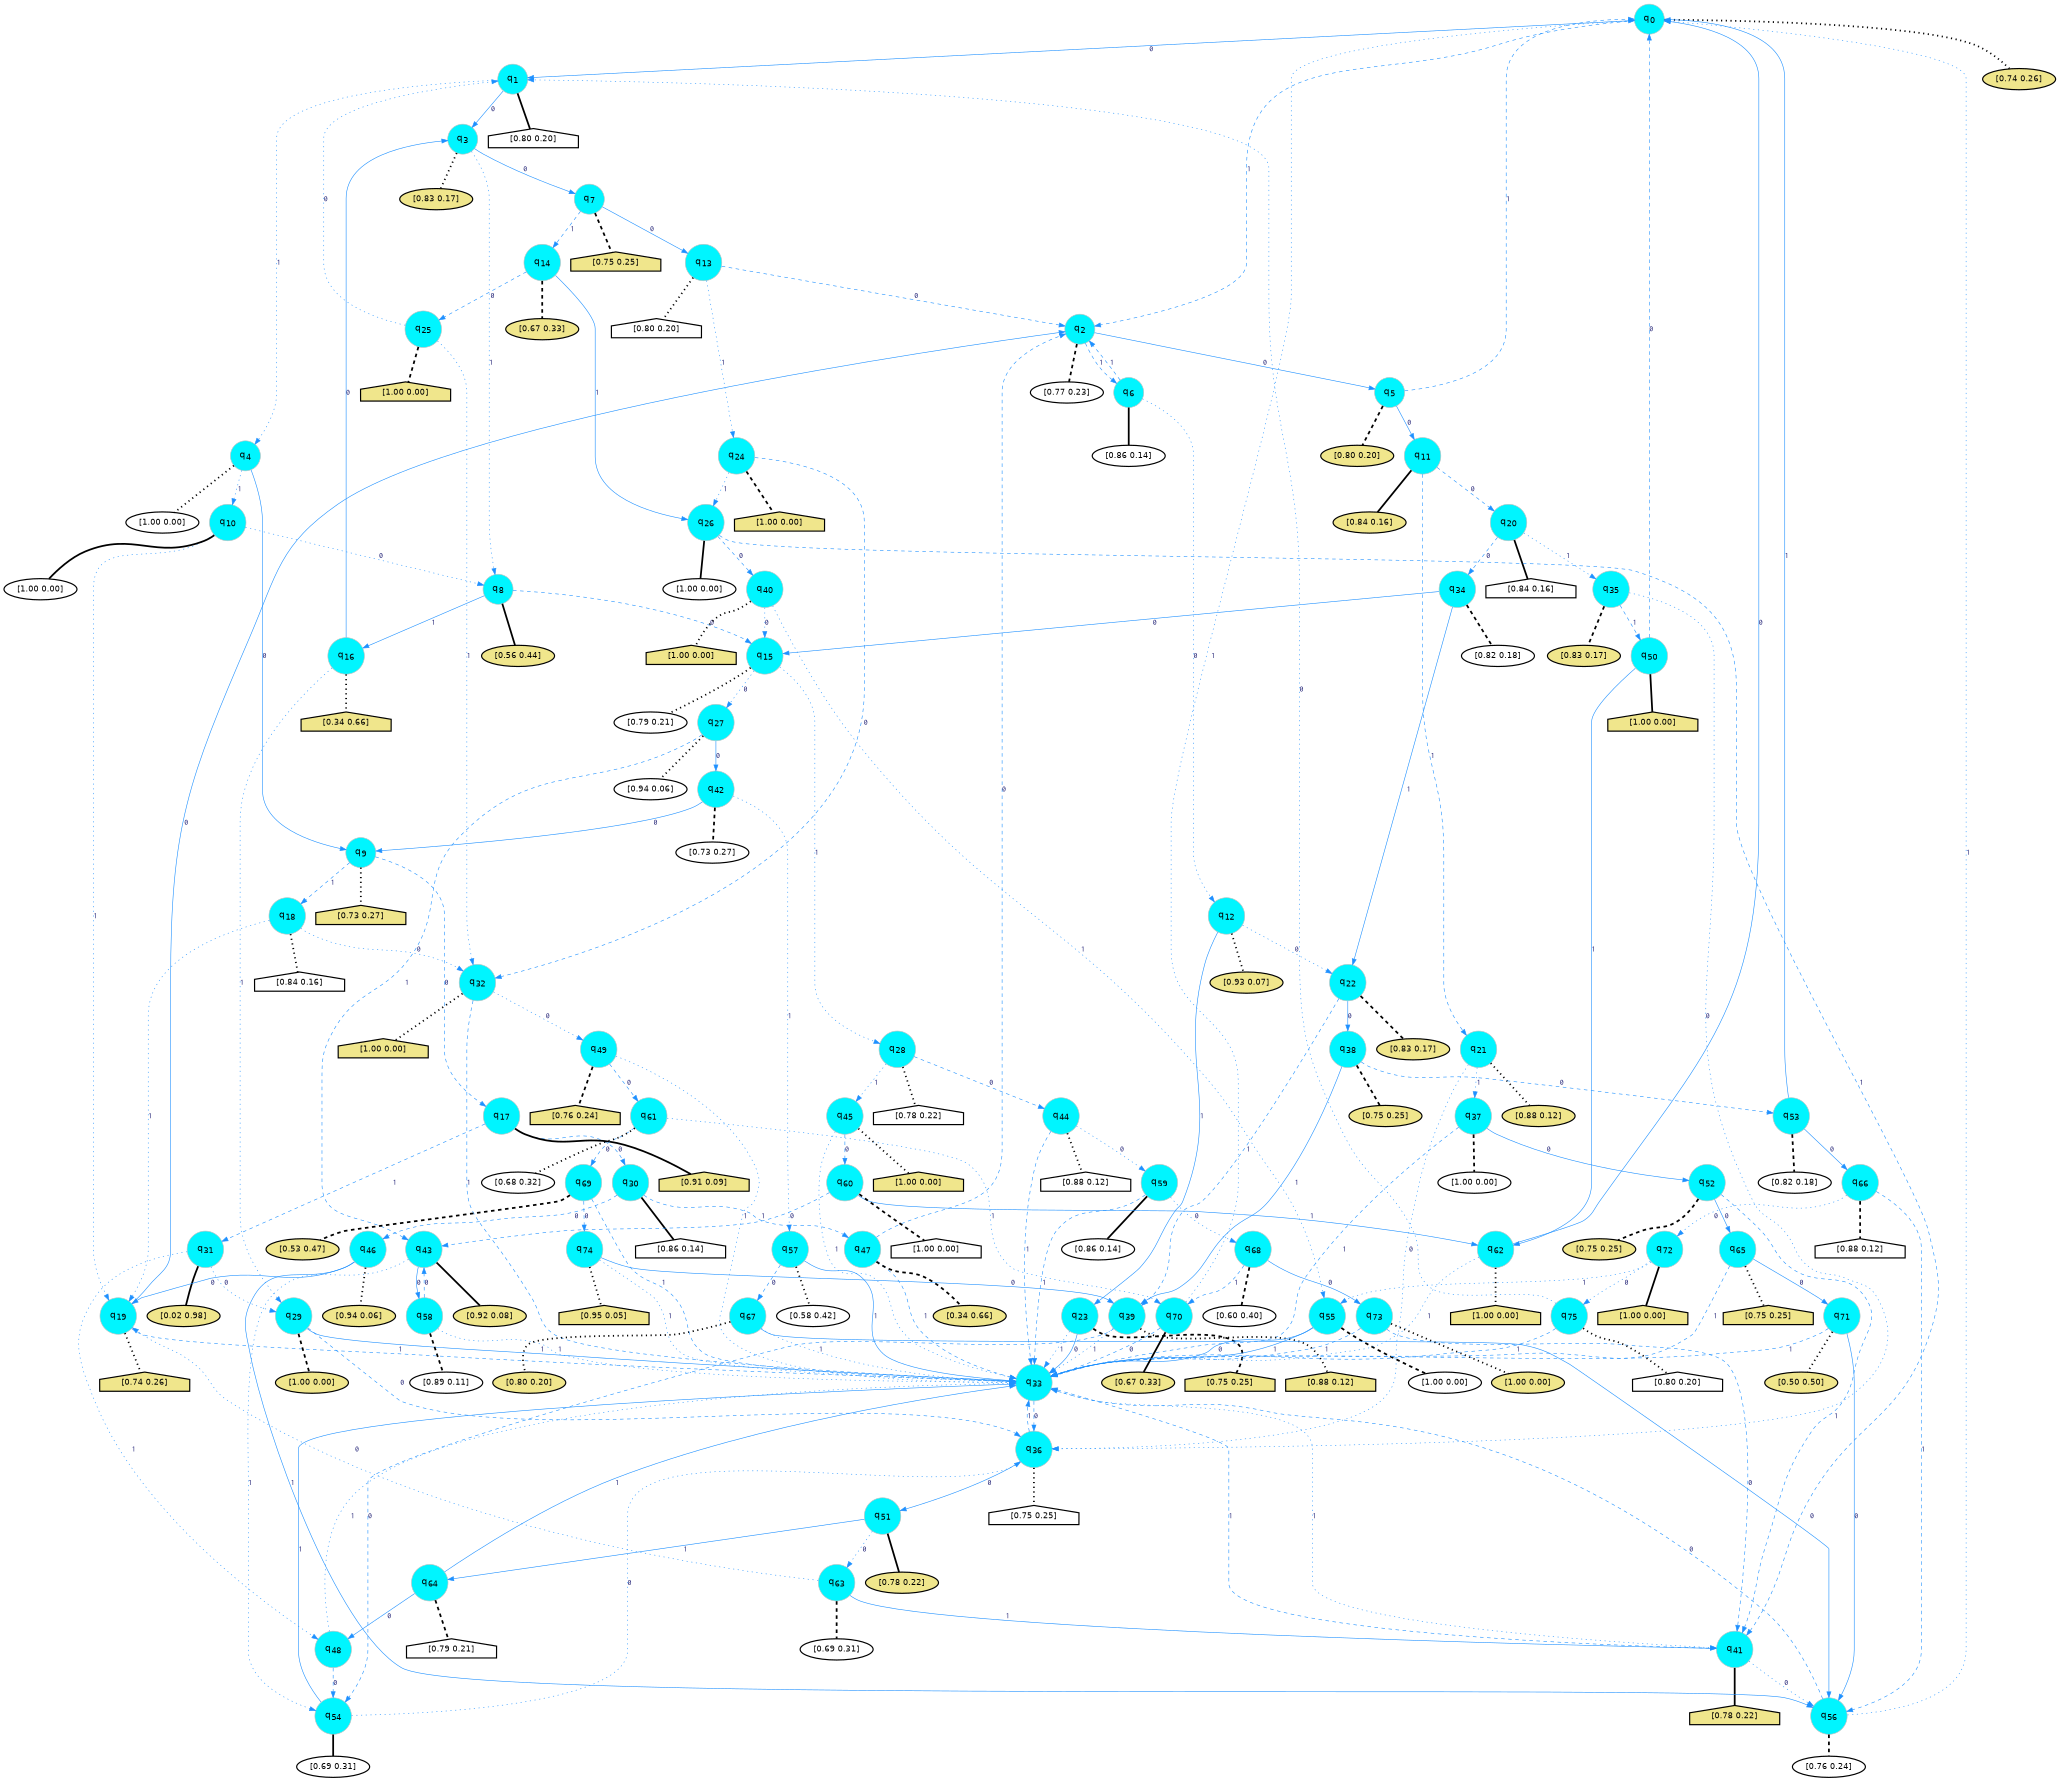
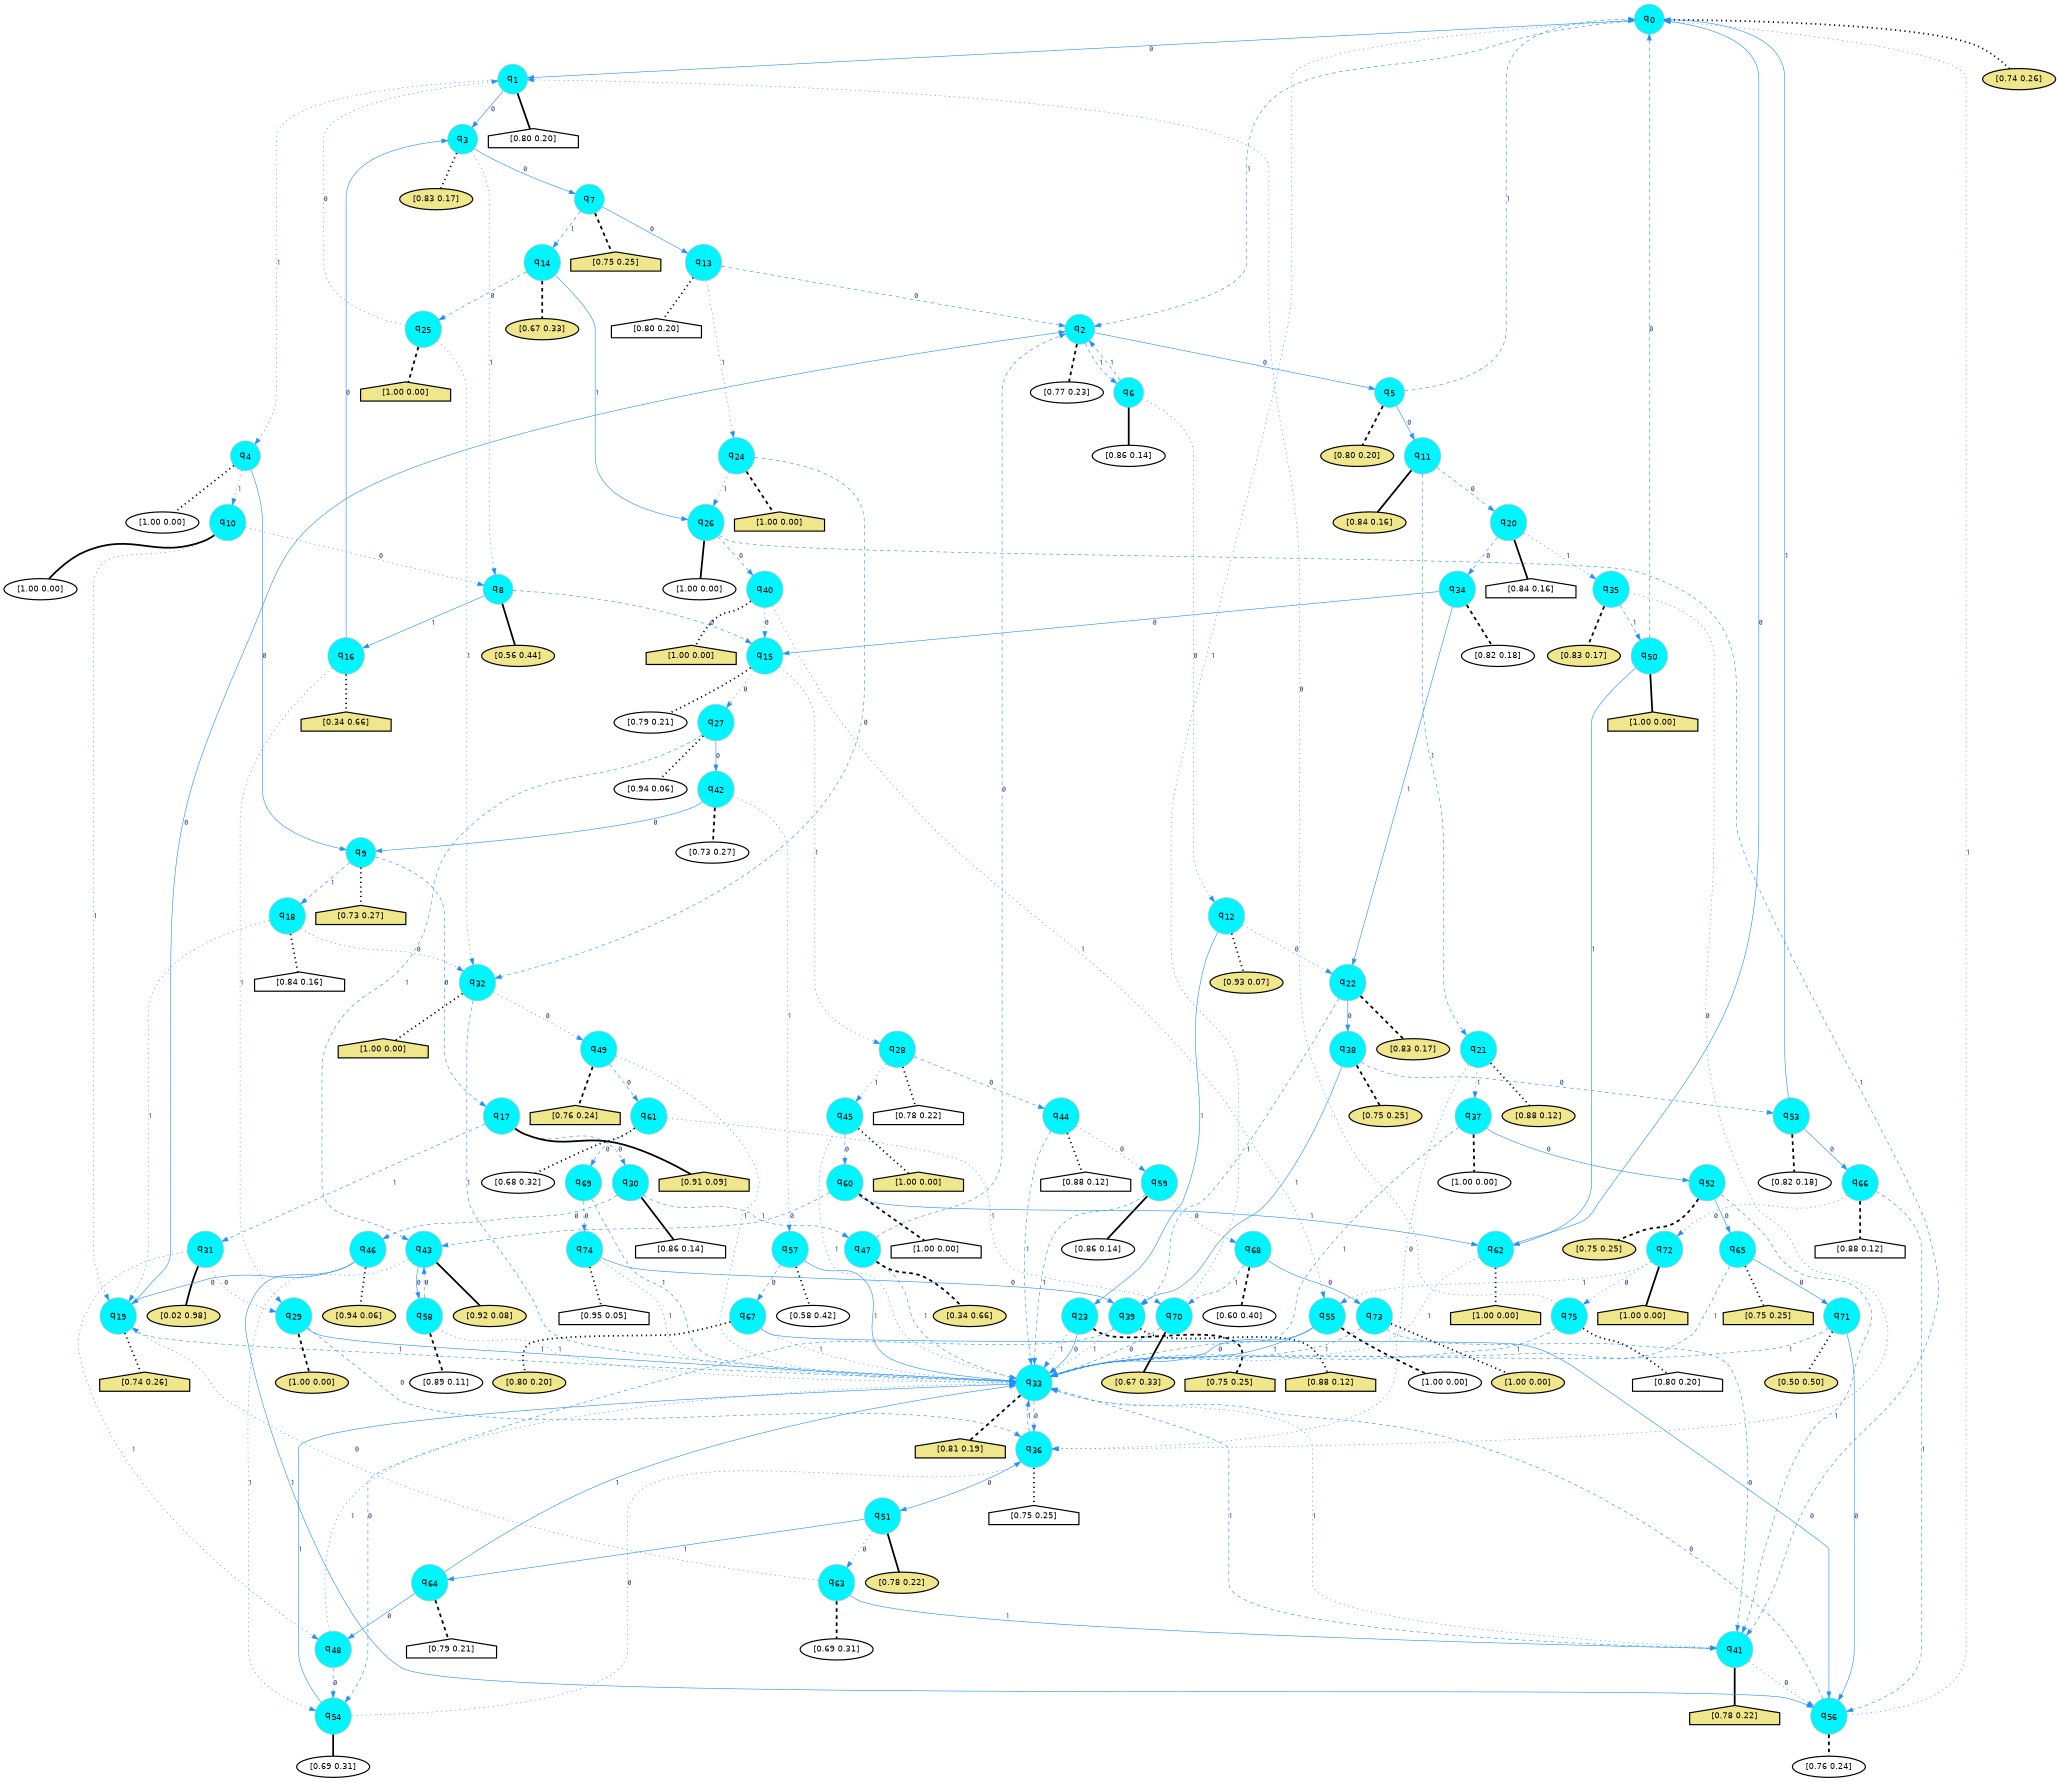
(303, 1249) -> none
(604, 1316) -> (604, 1316)
none -> (960, 1449)
